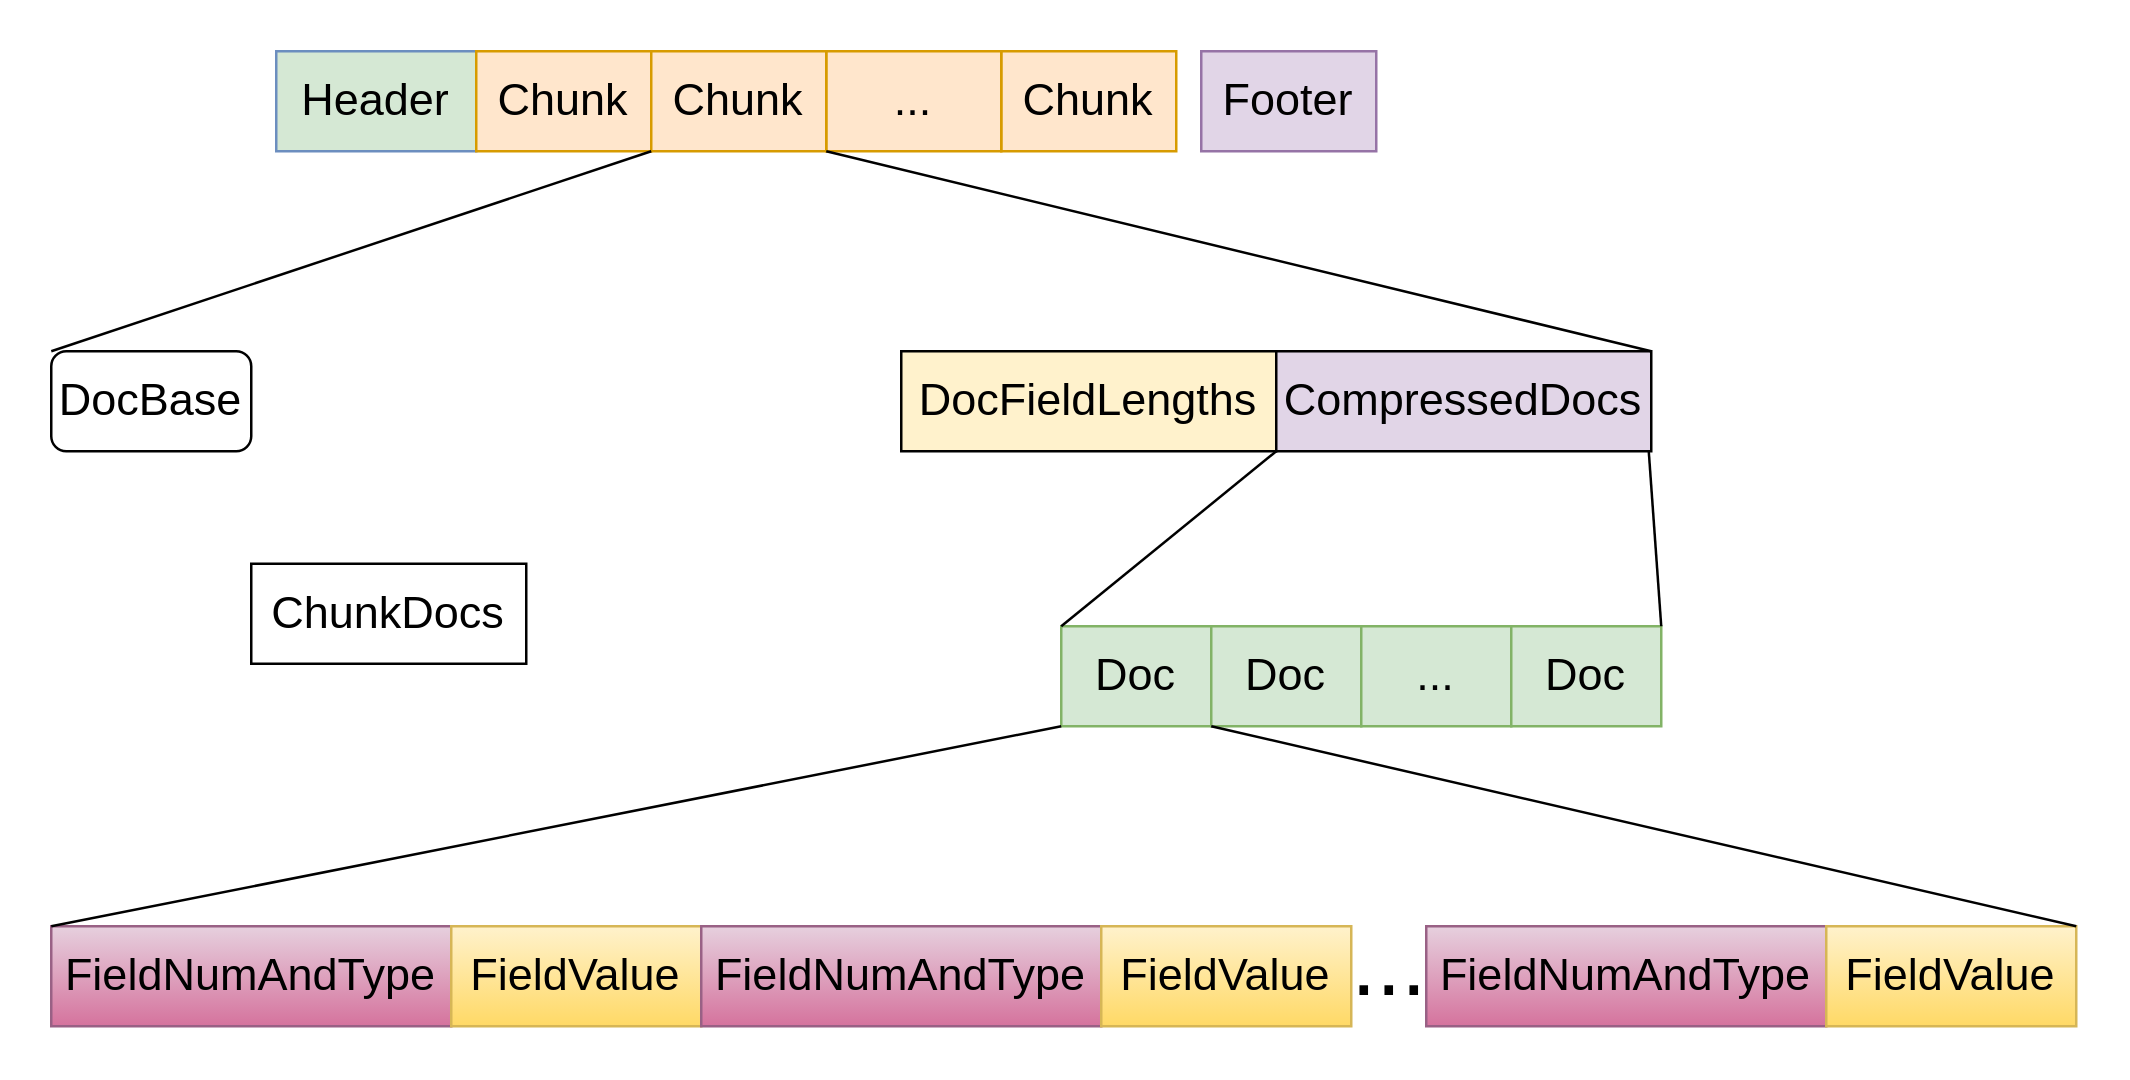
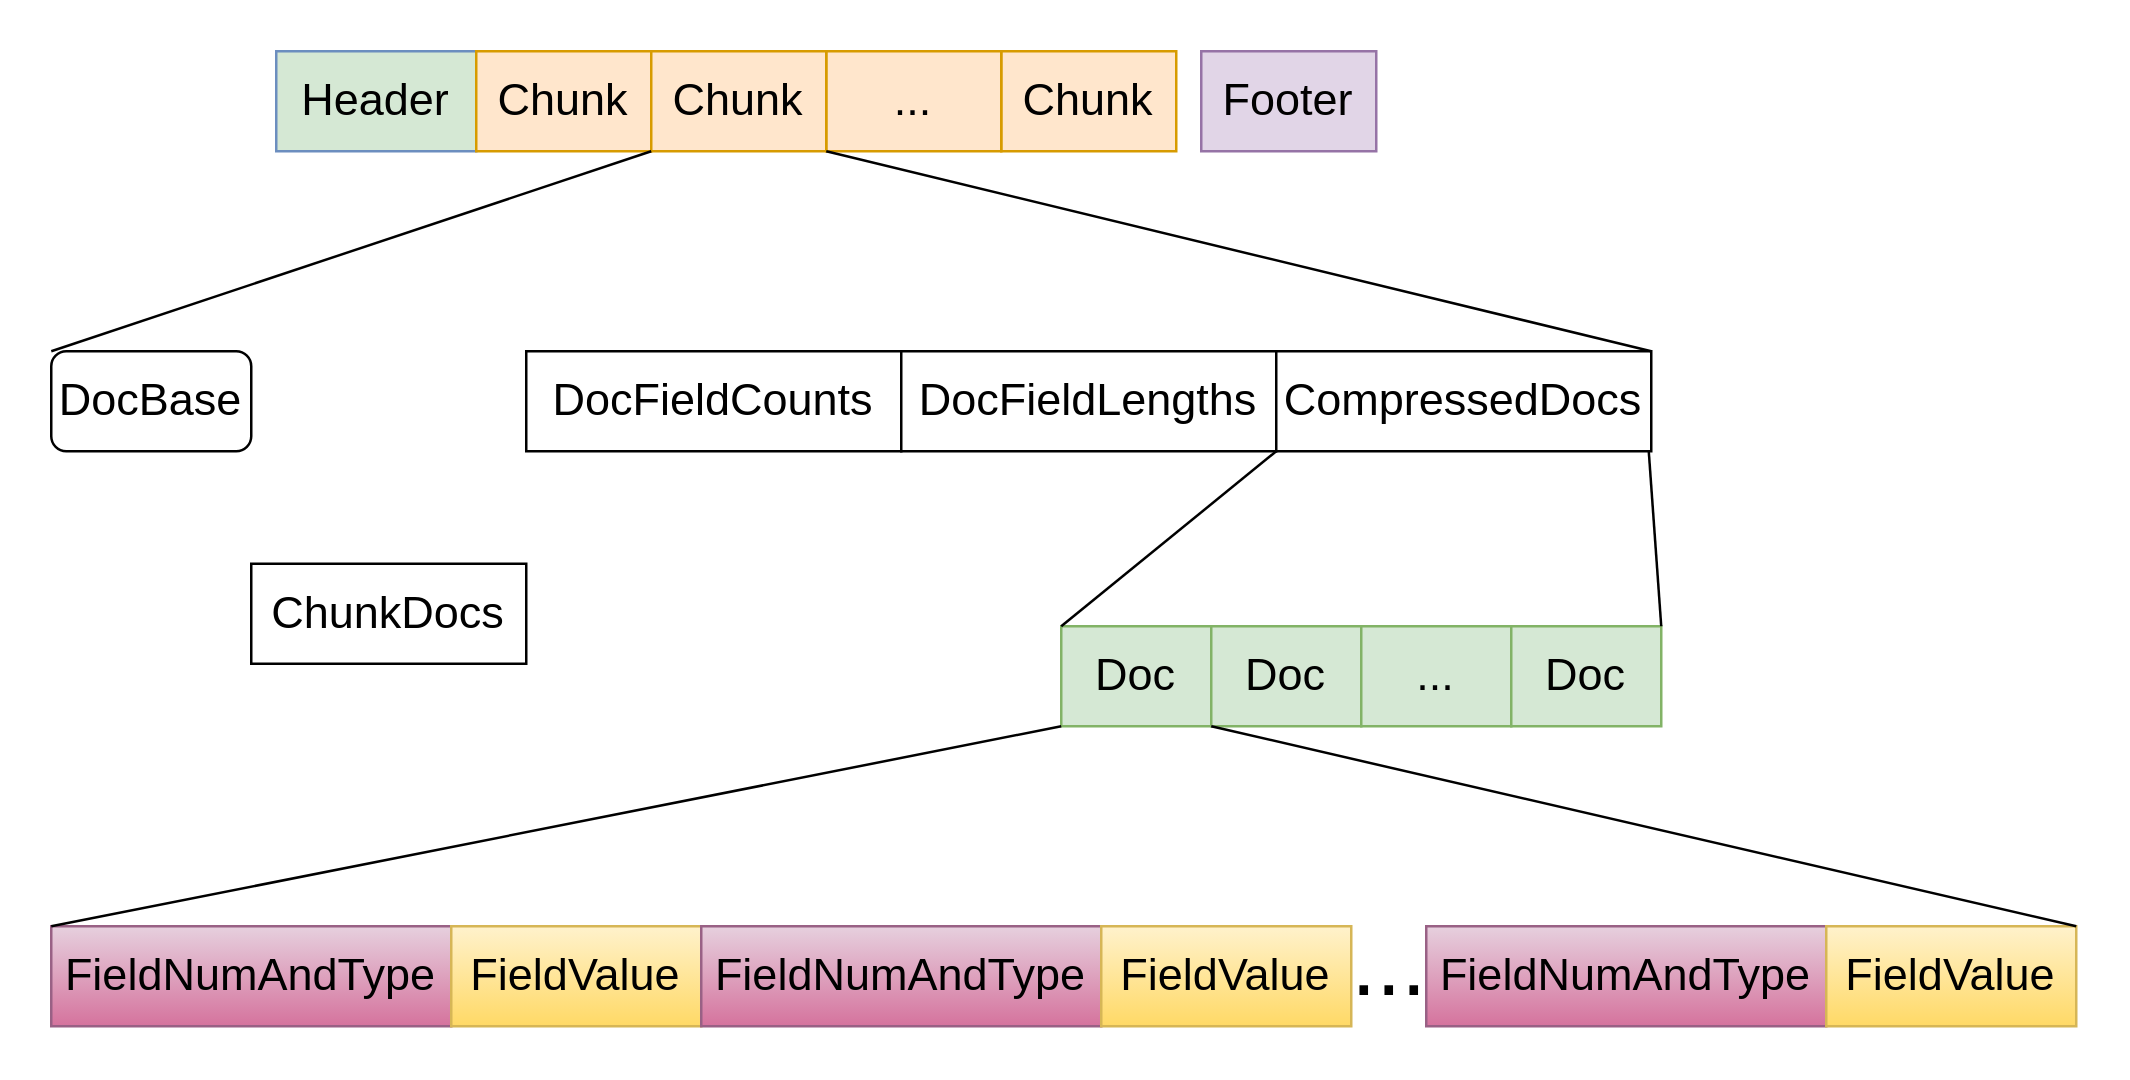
none -> (714, 401)
(1089, 401) -> (1089, 401)
(1464, 401) -> (1464, 401)
